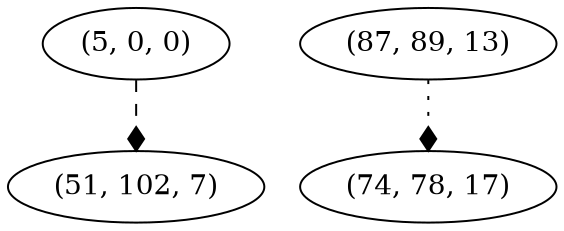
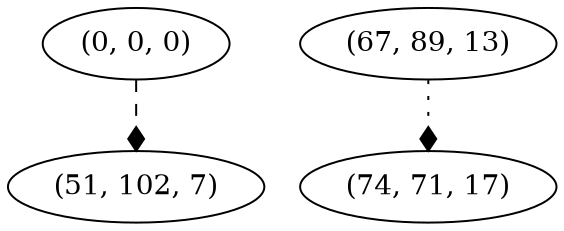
(136, 44) -> (136, 44)
(428, 44) -> (428, 44)
(428, 187) -> (428, 187)
